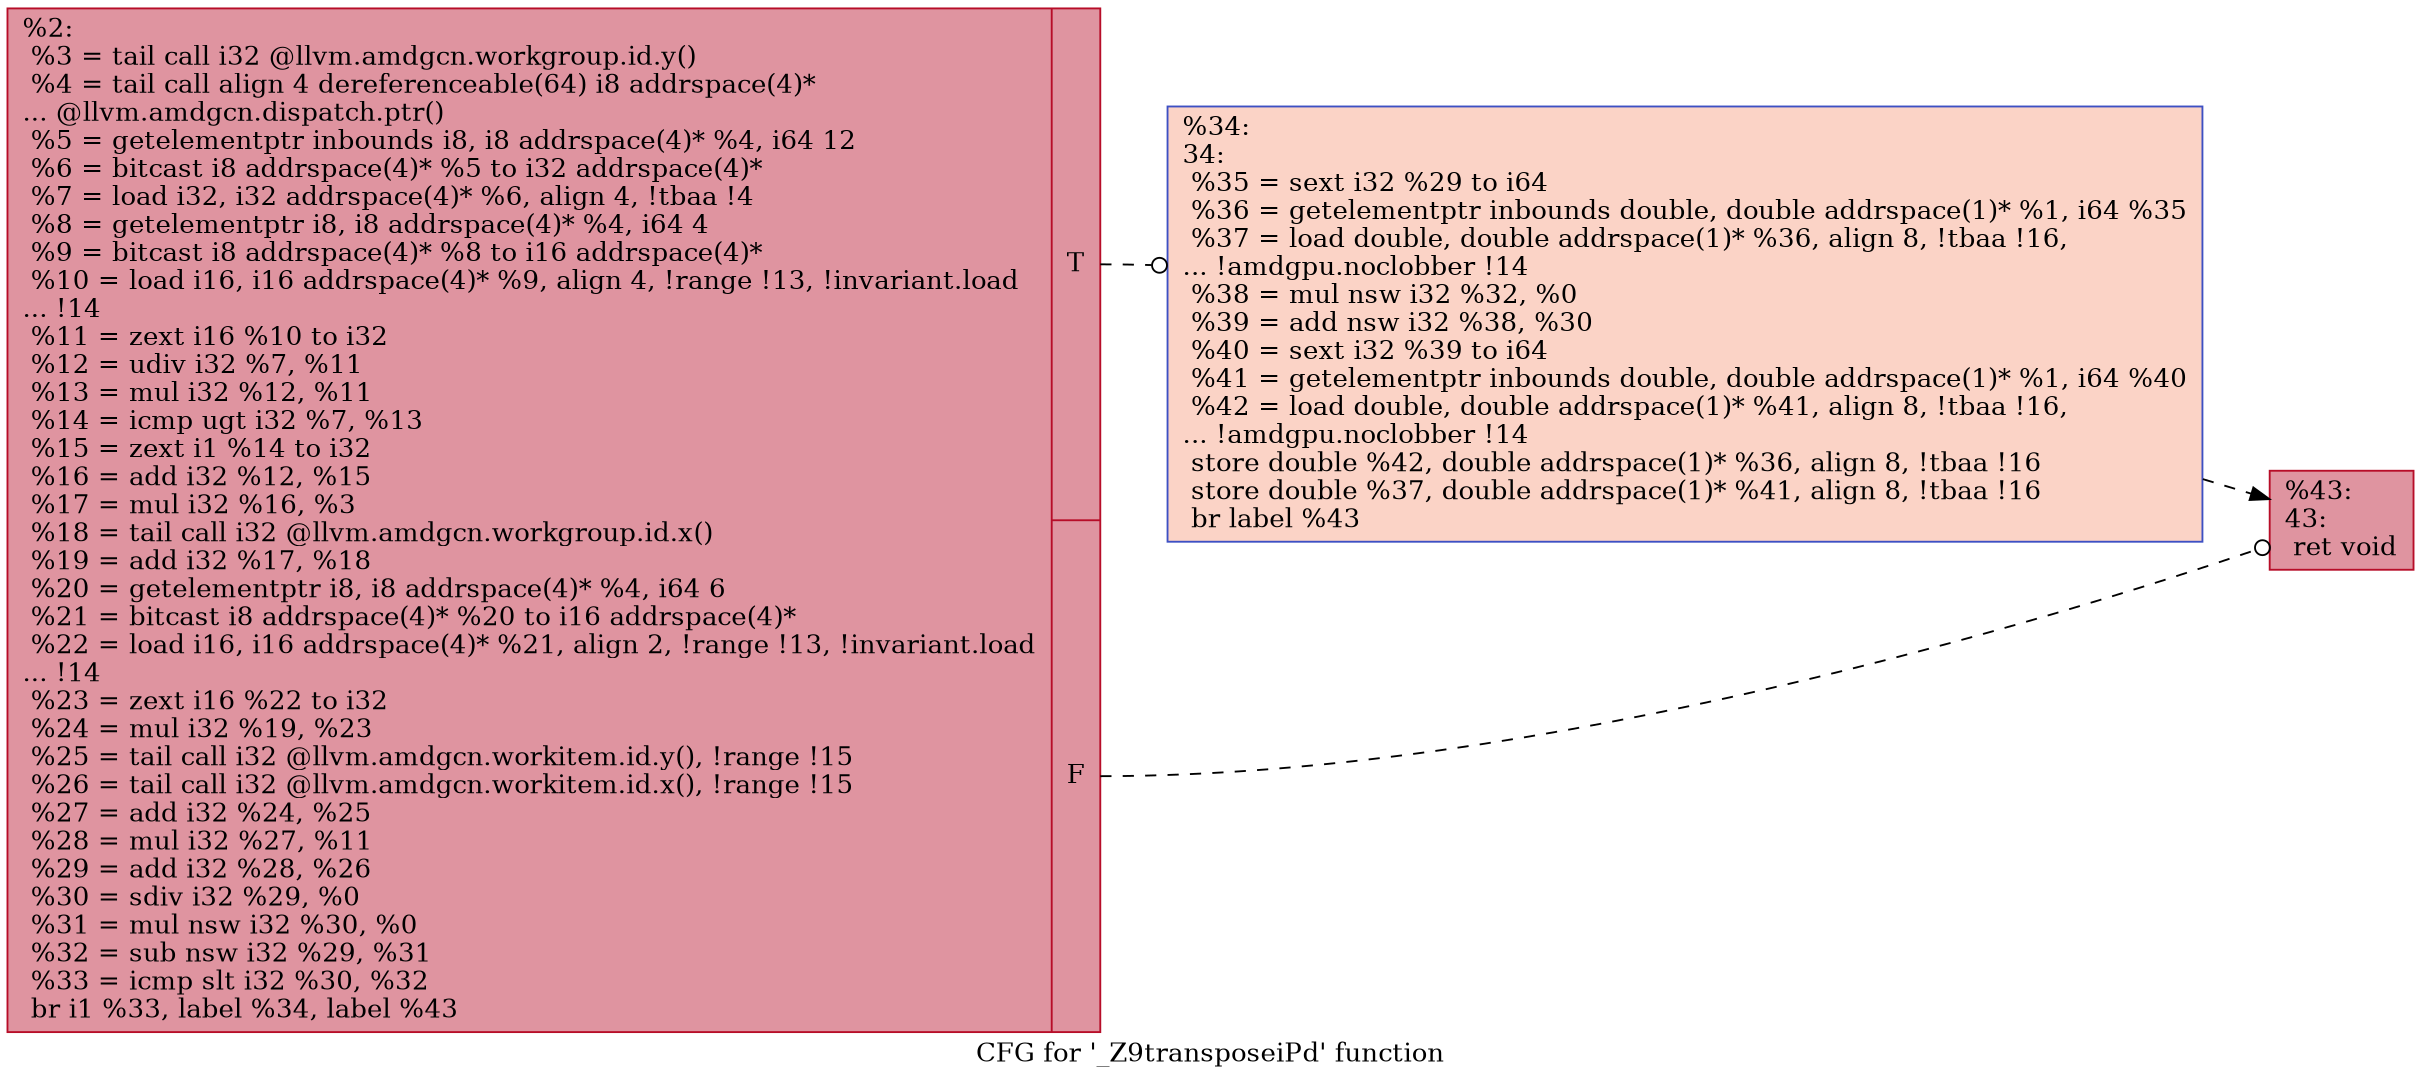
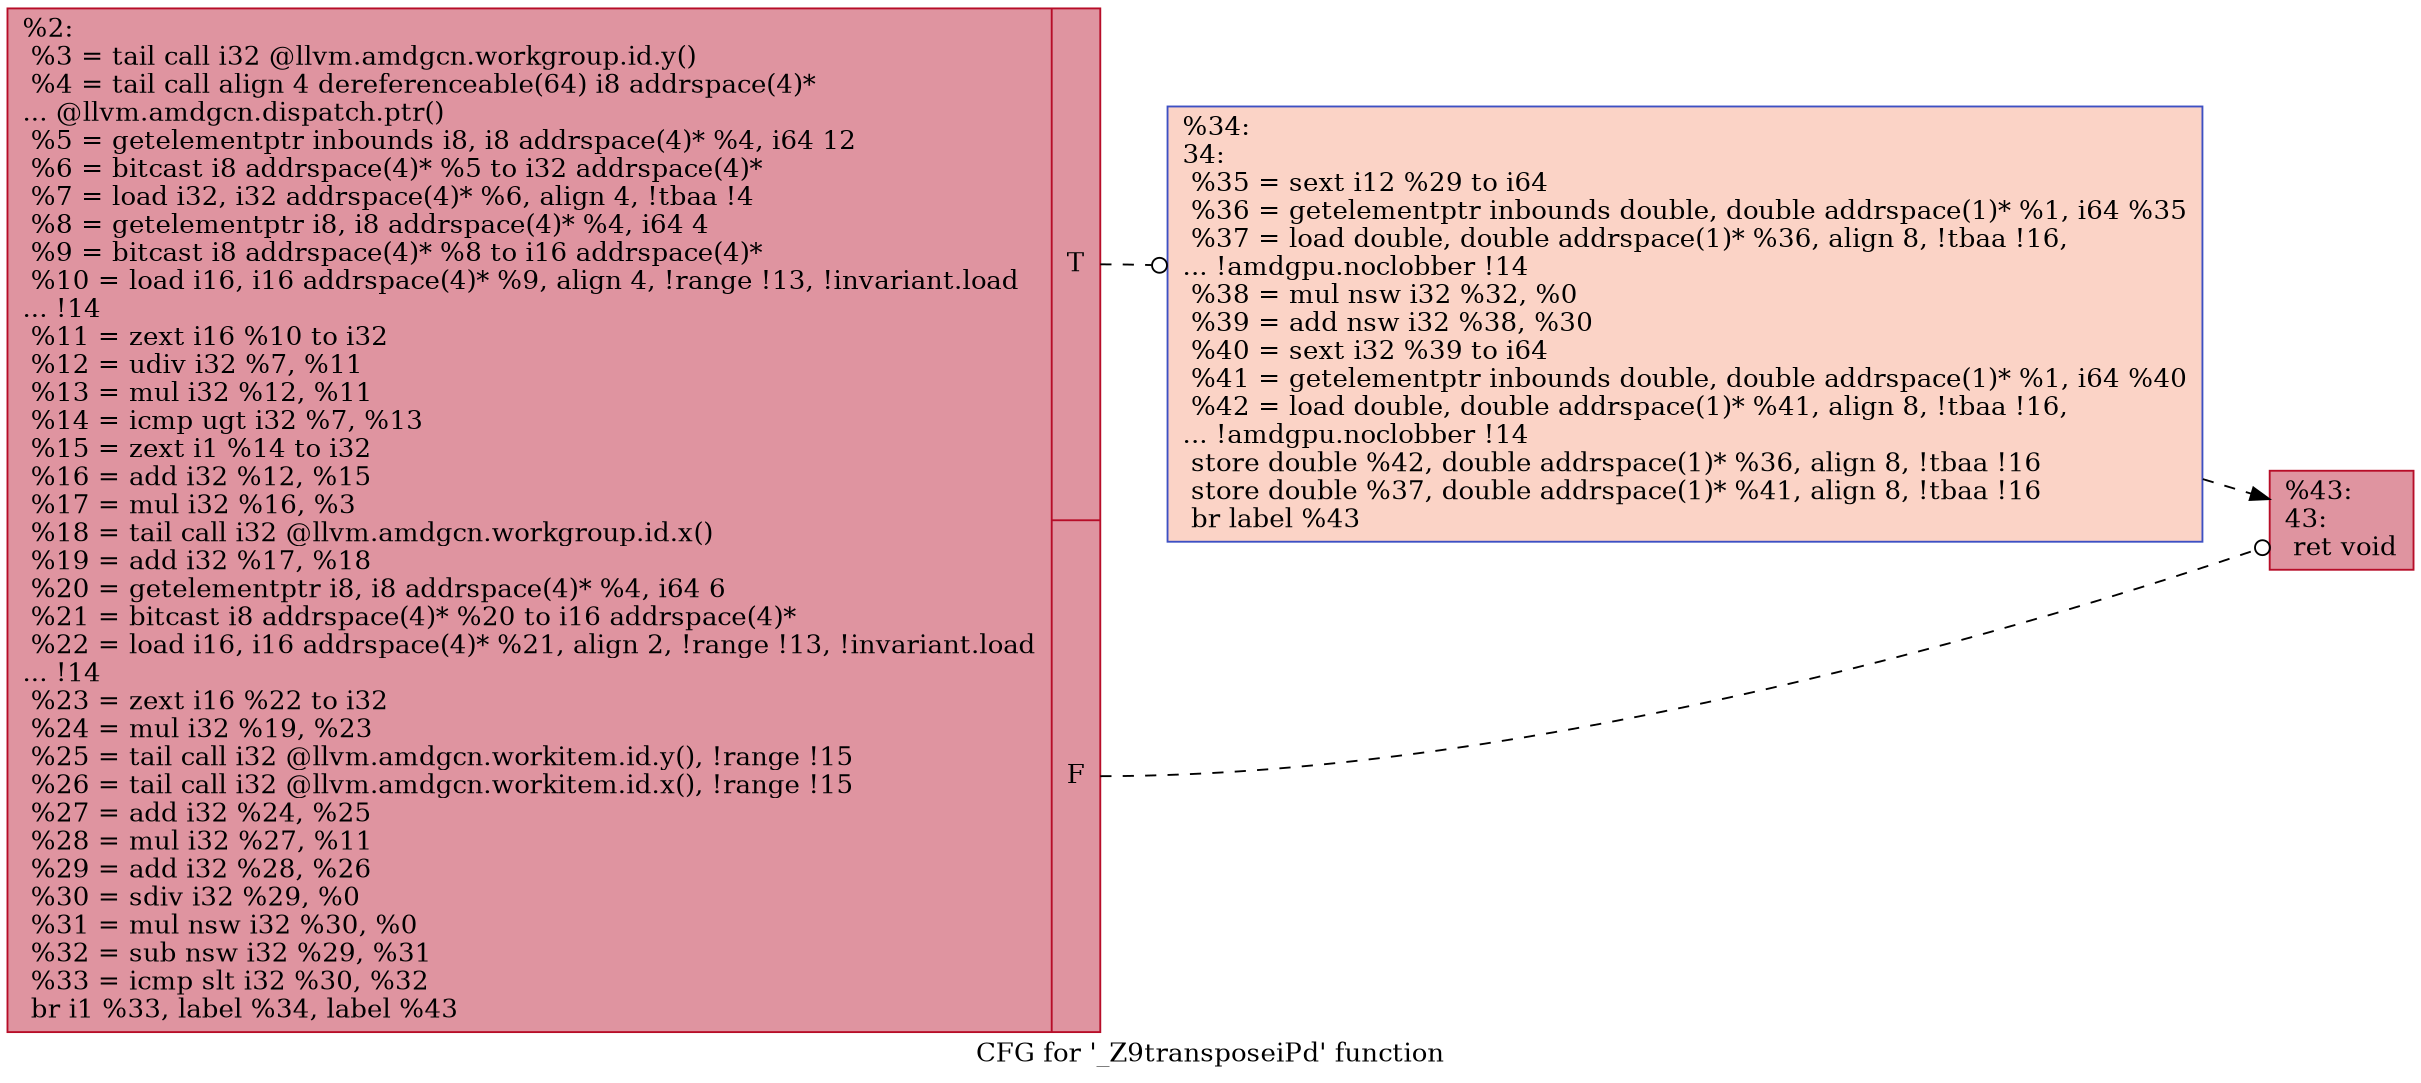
(1366, 183) -> (1366, 183)
